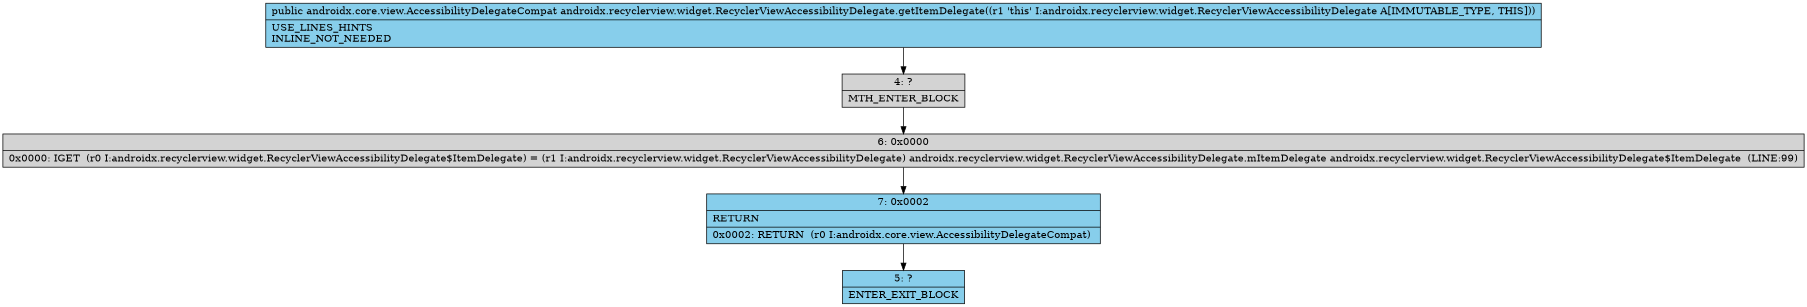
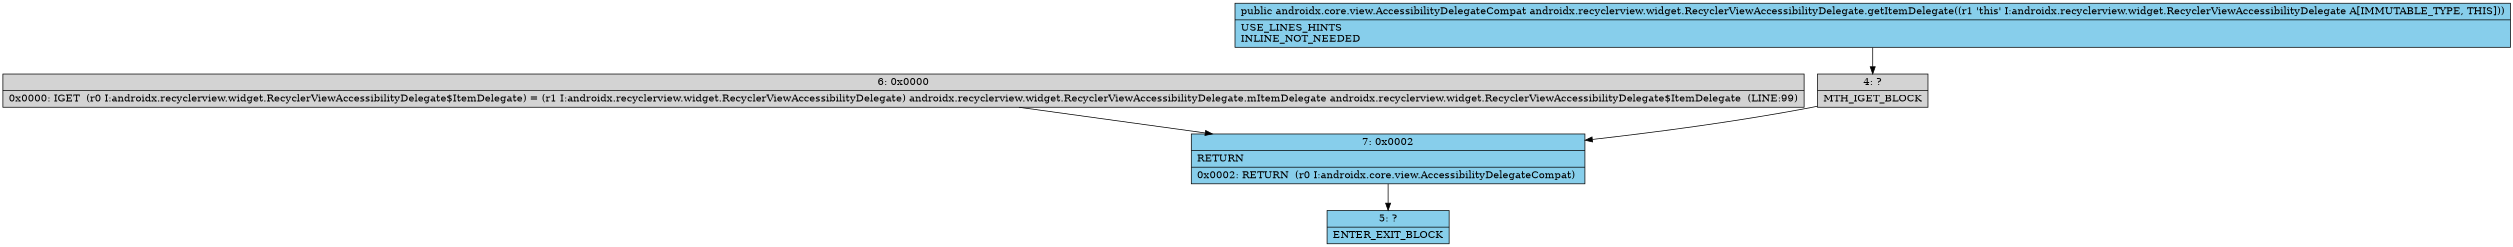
(904, 99) -> (1873, 99)
(904, 117) -> (1705, 125)
